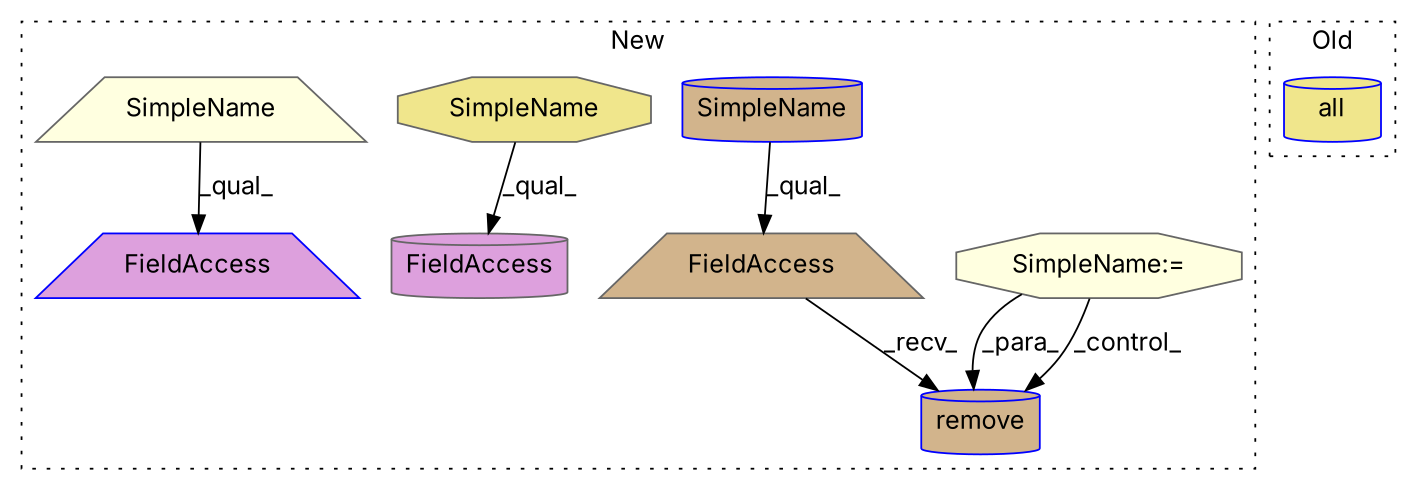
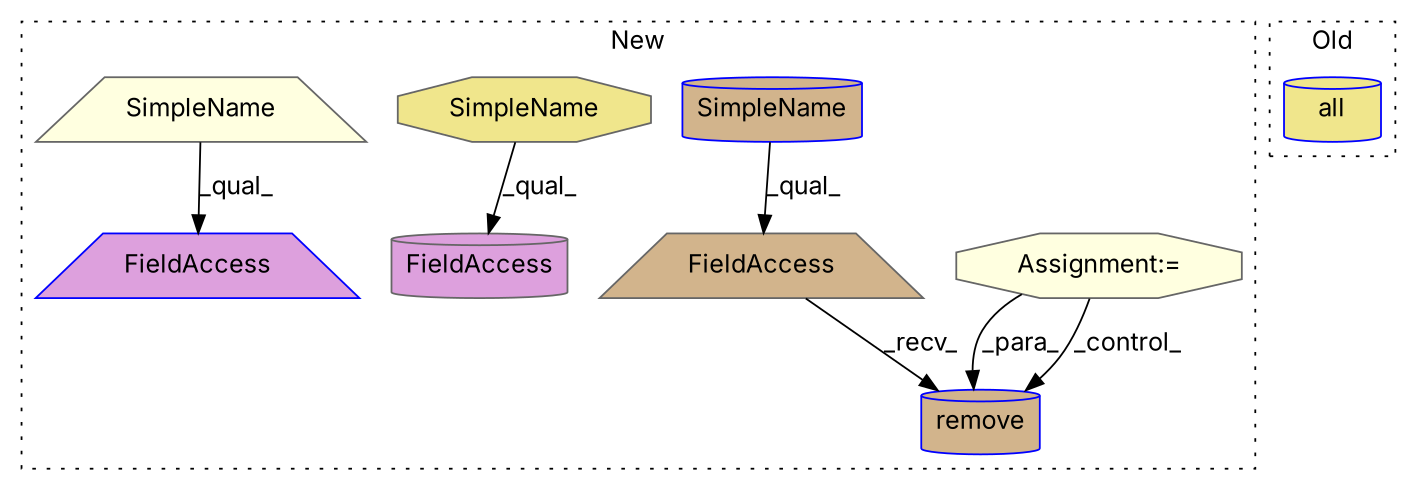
(1099, 266) -> (1099, 266)
